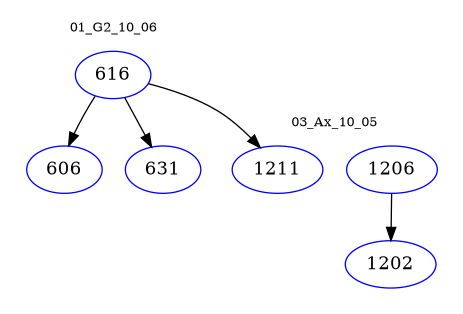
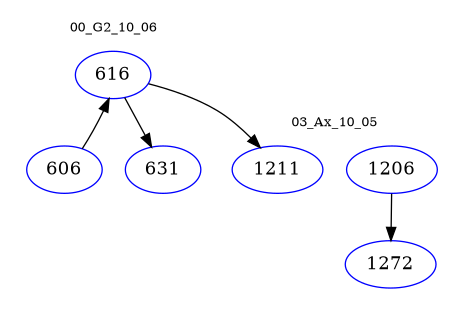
(114, 28) -> (114, 28)
(84, 115) -> (93, 130)
(391, 264) -> (391, 264)
